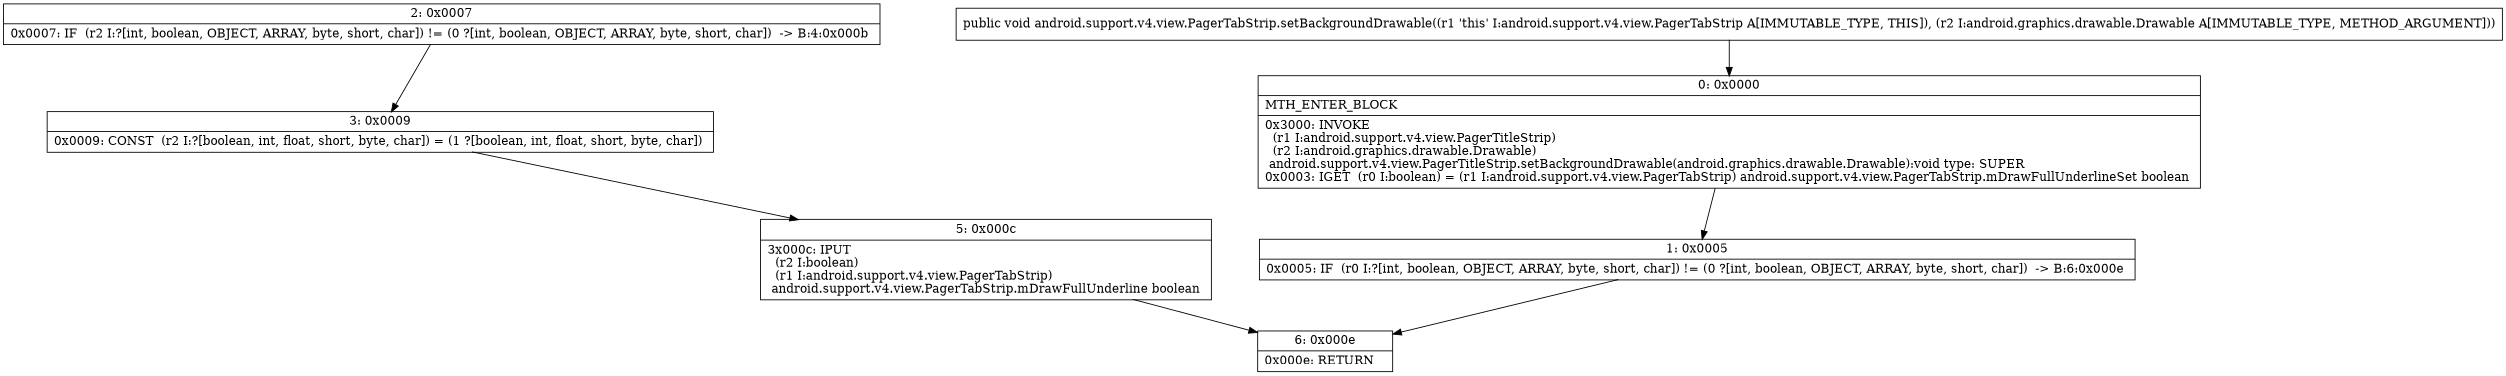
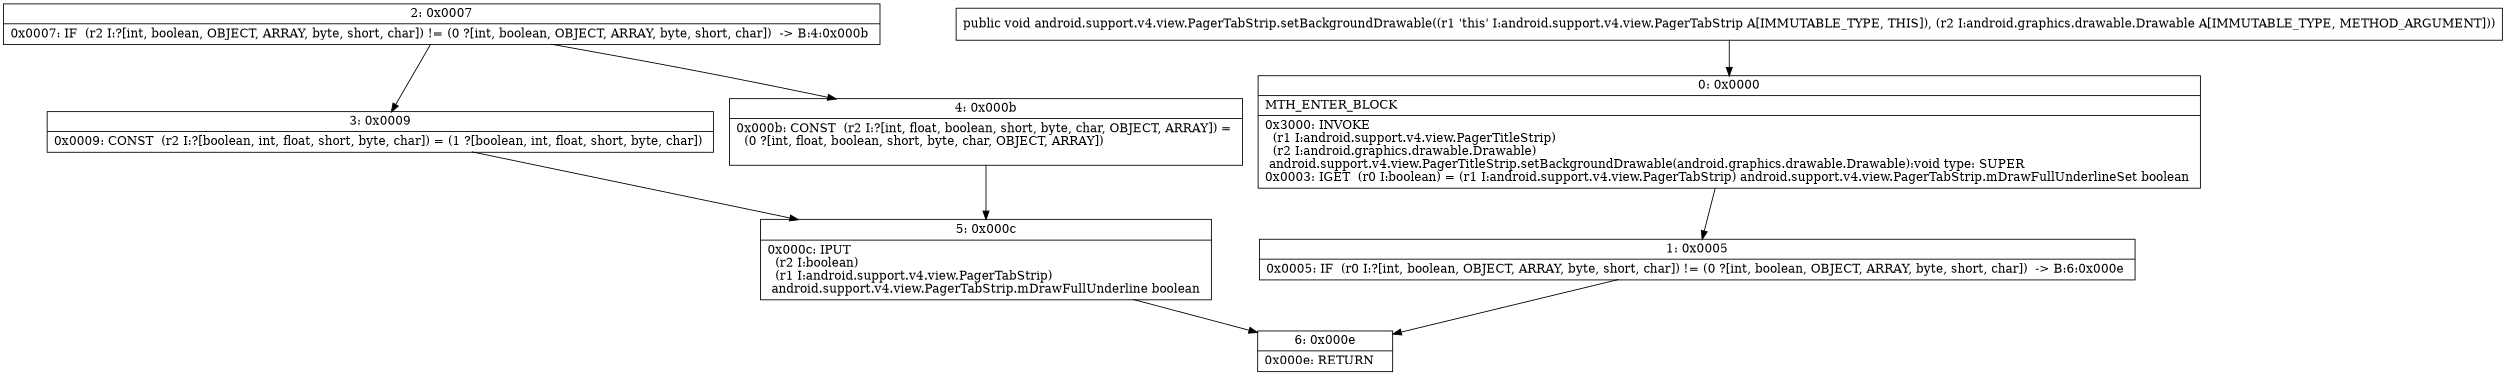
none -> (986, 132)
(813, 250) -> (813, 250)
